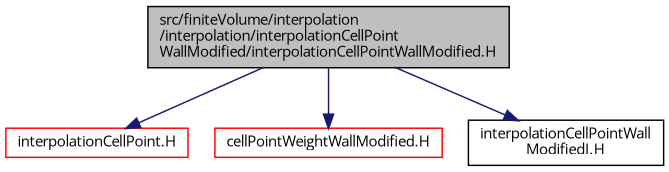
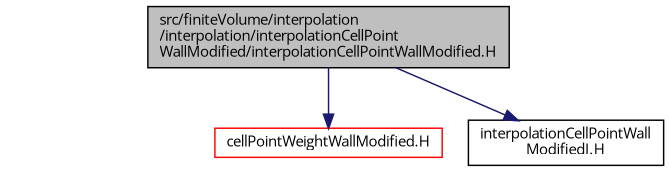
(97, 143) -> none
